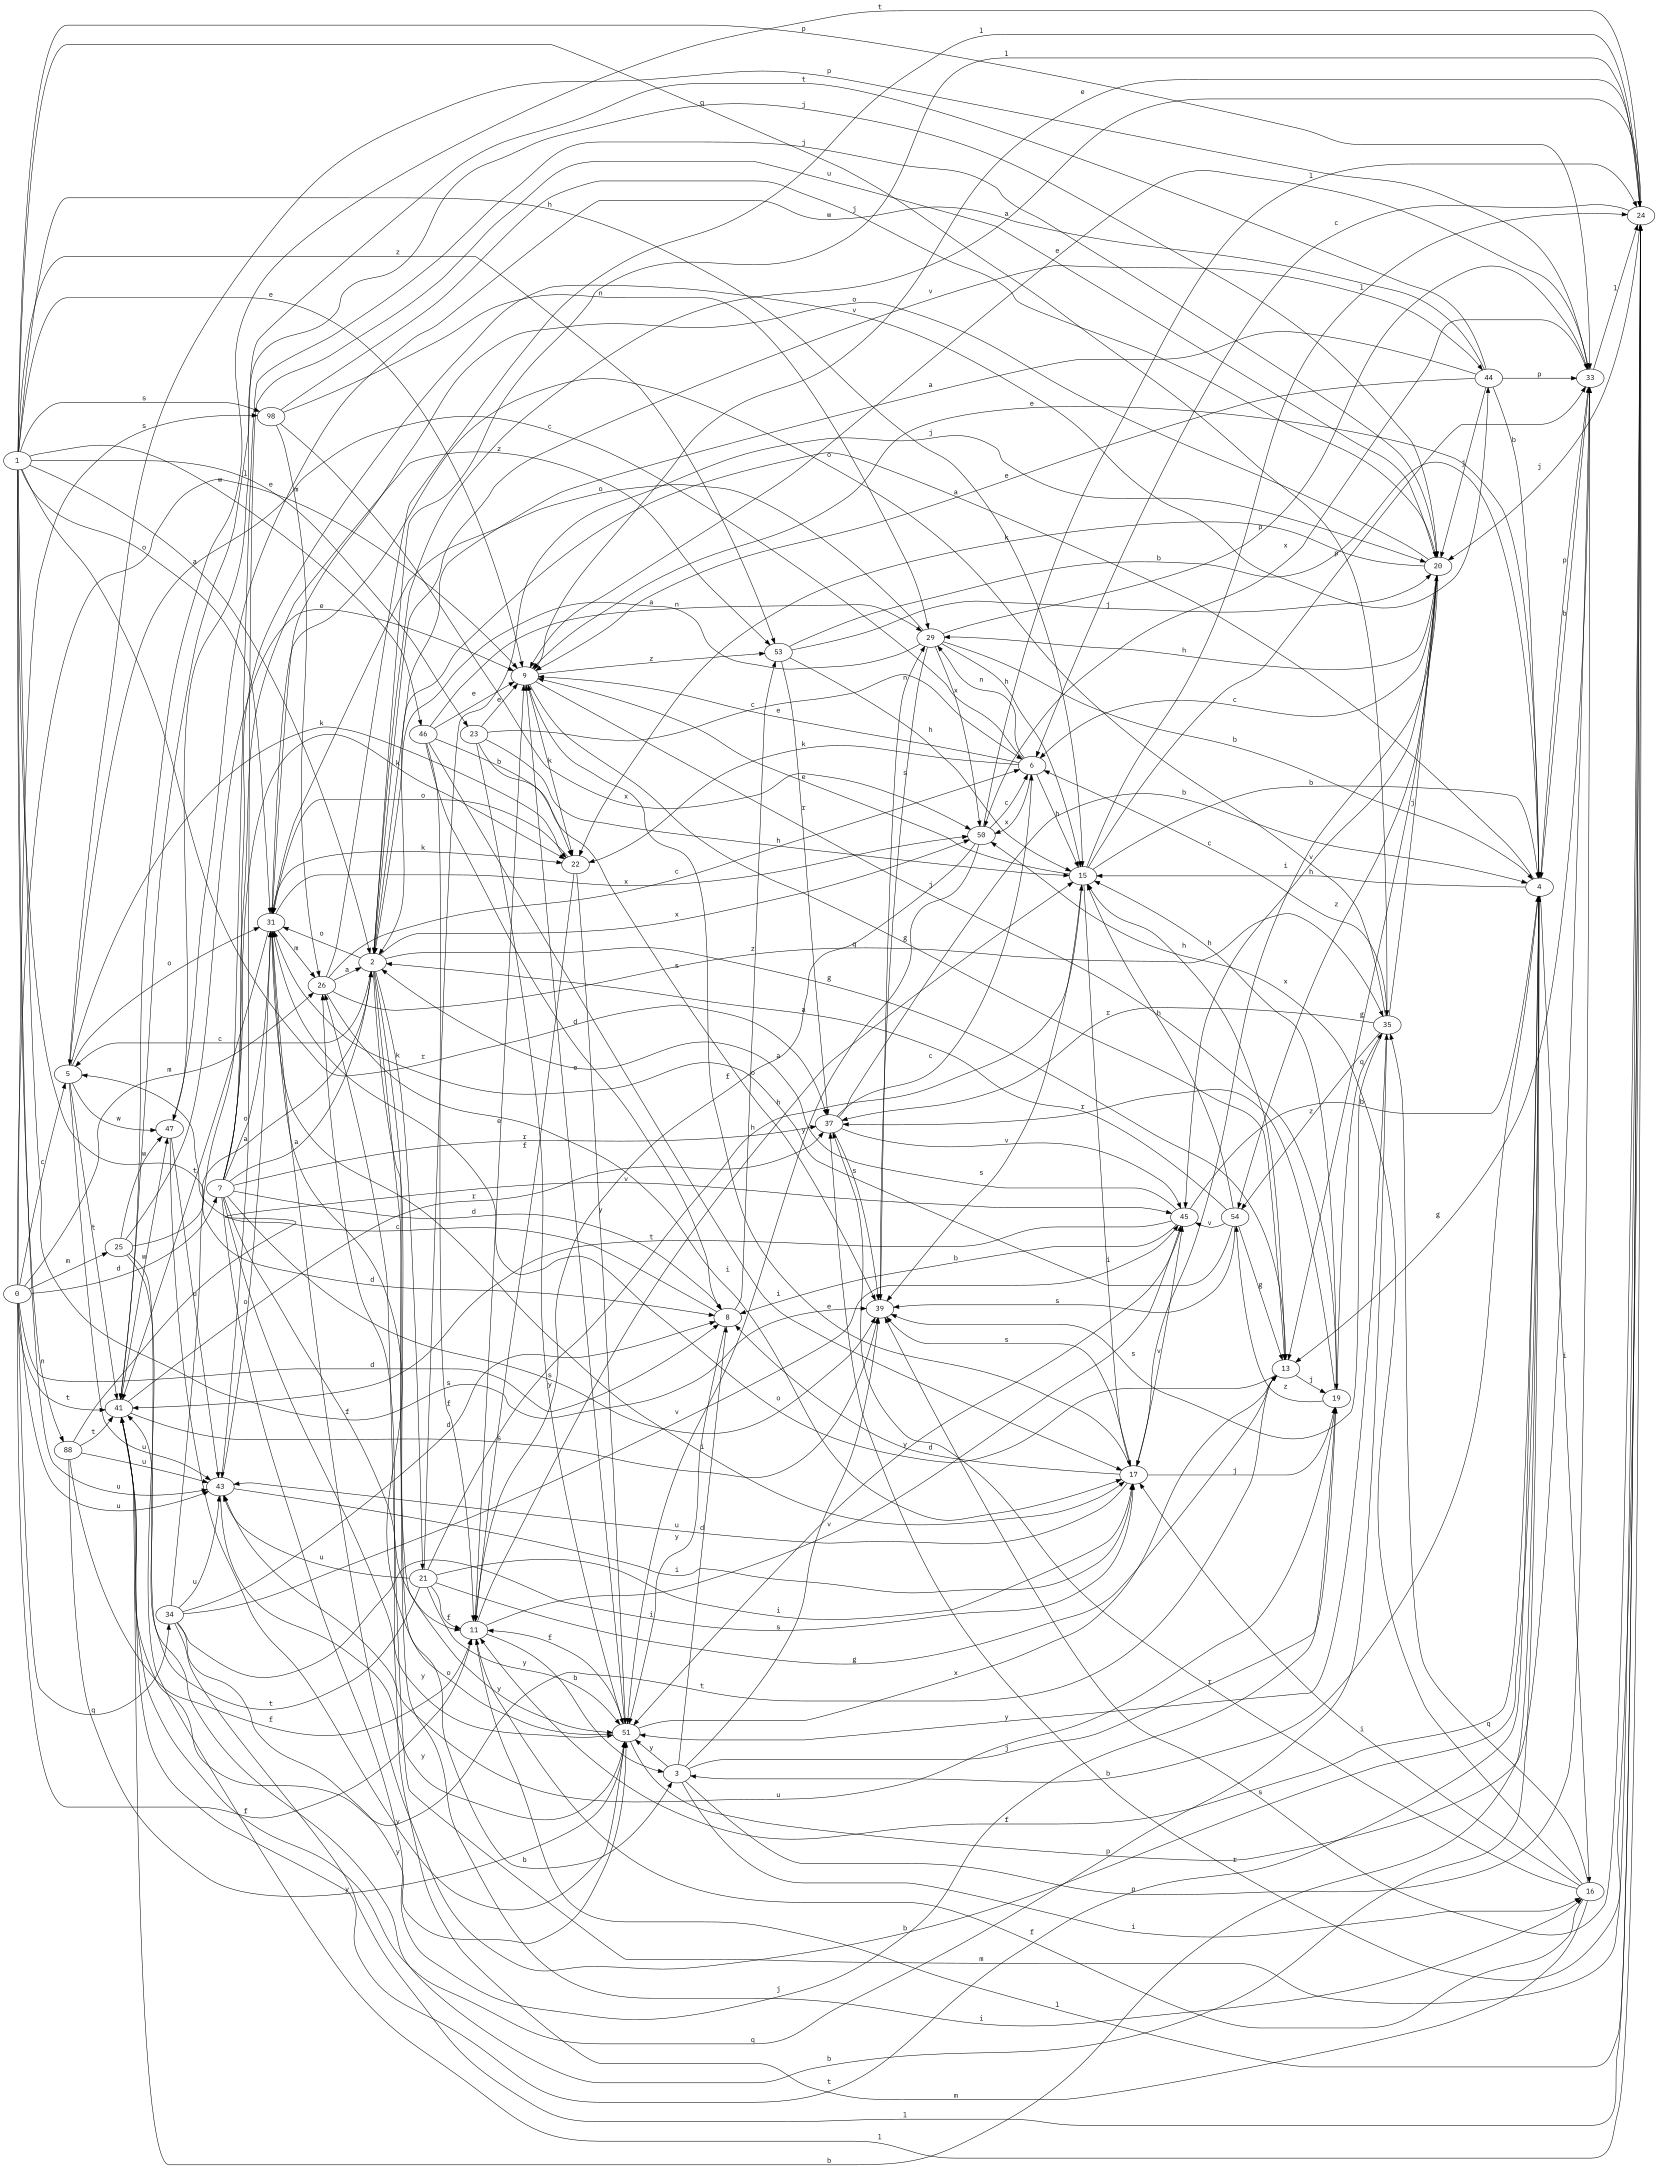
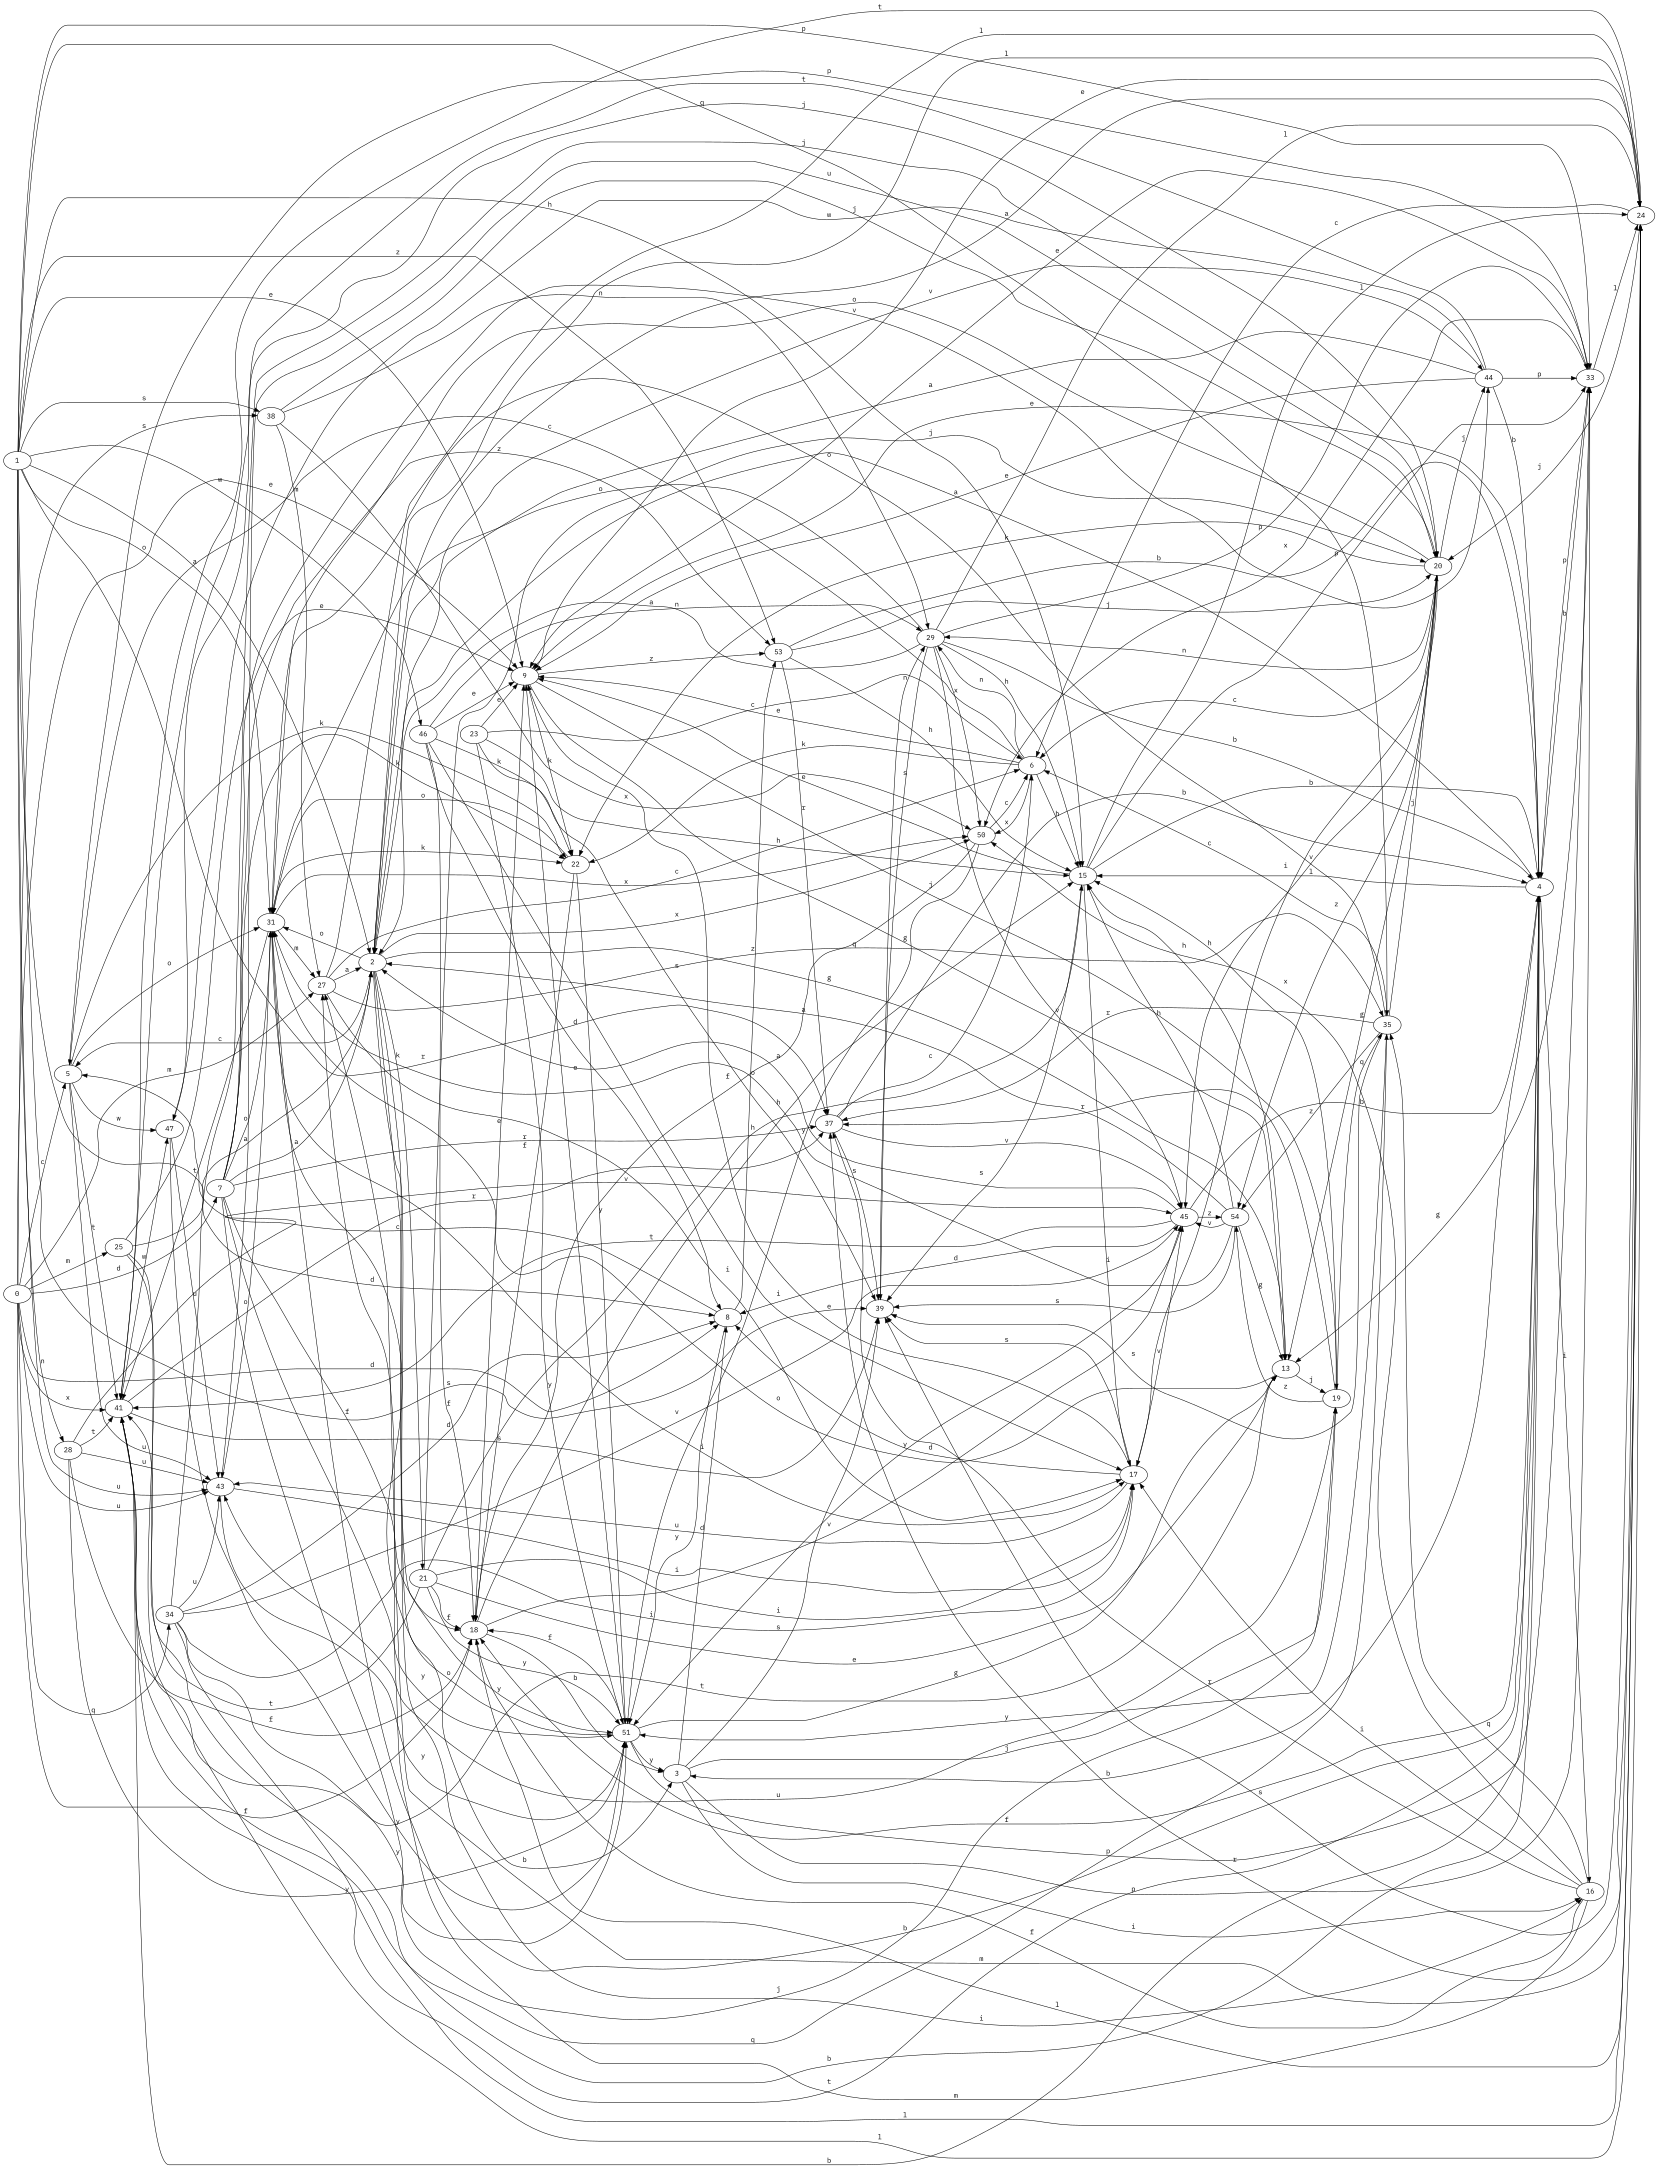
(1174, 321) -> (1212, 212)
(271, 417) -> (271, 417)
(1464, 470) -> (1456, 478)
(305, 518) -> none
(1184, 651) -> (1184, 651)
(499, 762) -> (499, 762)
(1311, 872) -> (1311, 872)
none -> (1008, 947)
(322, 986) -> (322, 986)
(133, 1187) -> none
(488, 1216) -> none
none -> (1207, 1217)
(956, 1258) -> (956, 1258)
(530, 1373) -> none
(68, 1398) -> (68, 1398)
(68, 1450) -> (68, 1450)
(1259, 1475) -> none
(312, 1562) -> none
(474, 1630) -> (474, 1630)
(855, 1660) -> (855, 1660)
(956, 1673) -> (956, 1673)
(654, 1755) -> (643, 1758)
